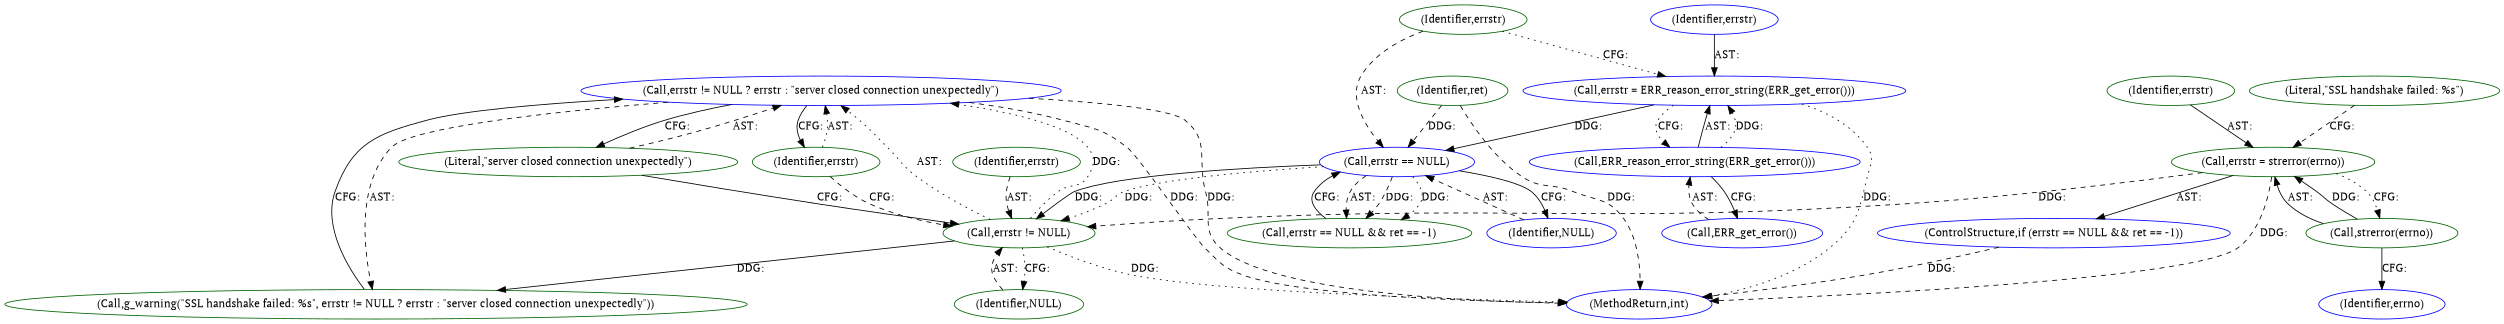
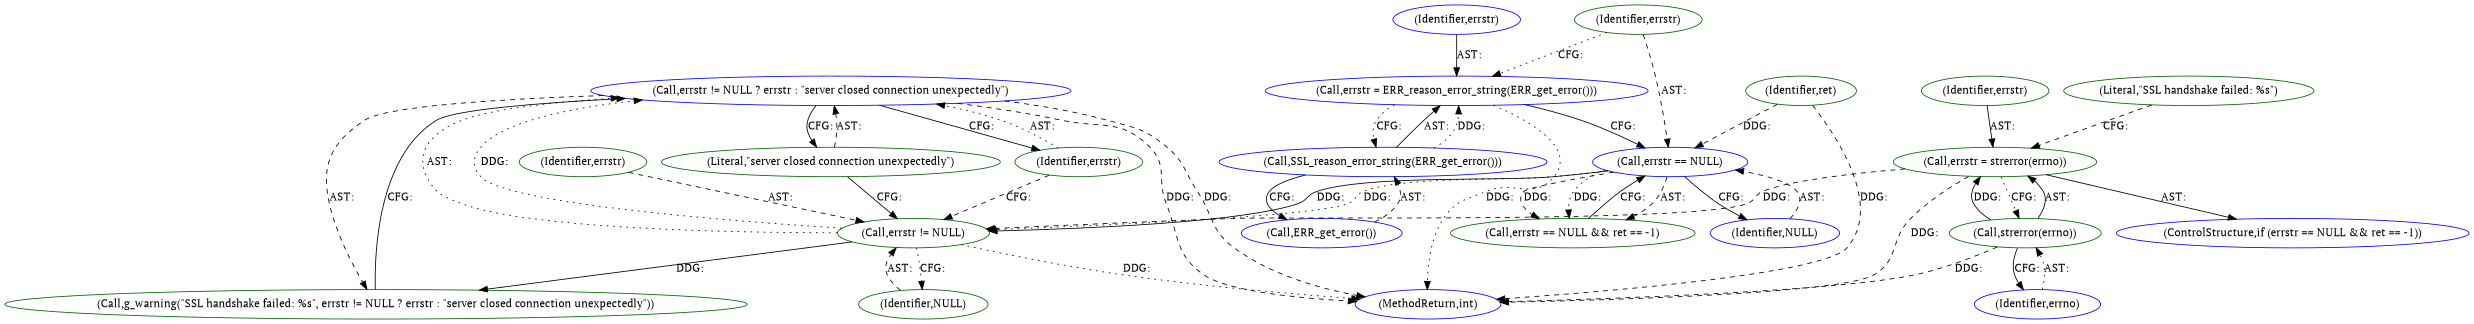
(1590, 126) -> (1625, 126)
(1695, 162) -> (1383, 162)
none -> (2045, 272)
(1856, 277) -> (1879, 281)
